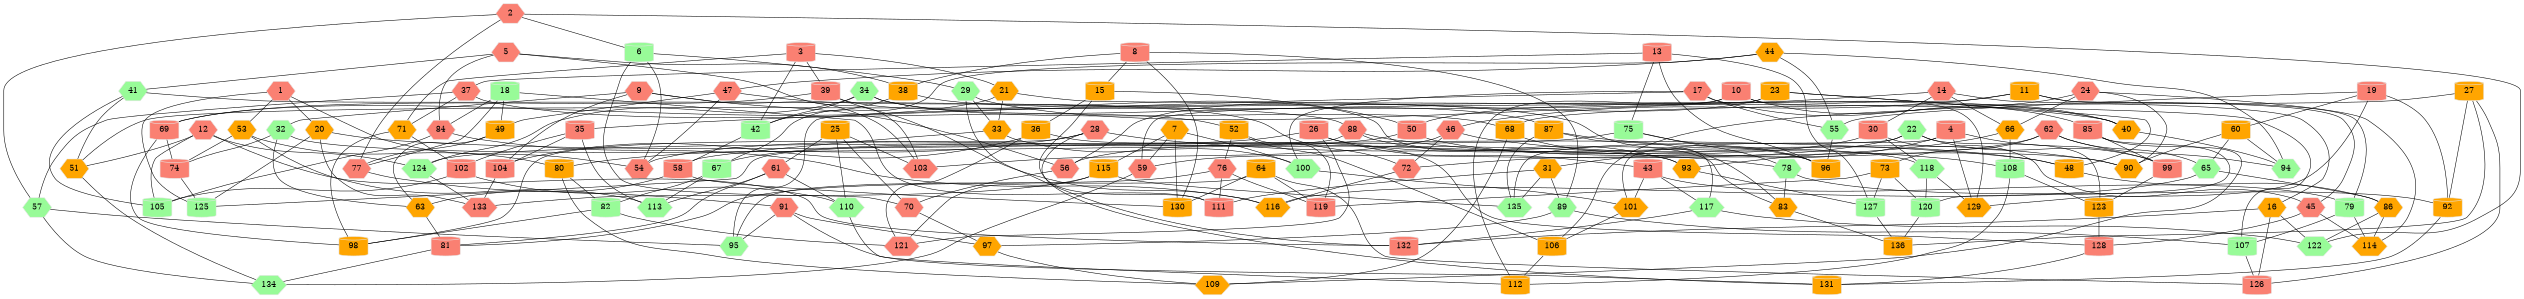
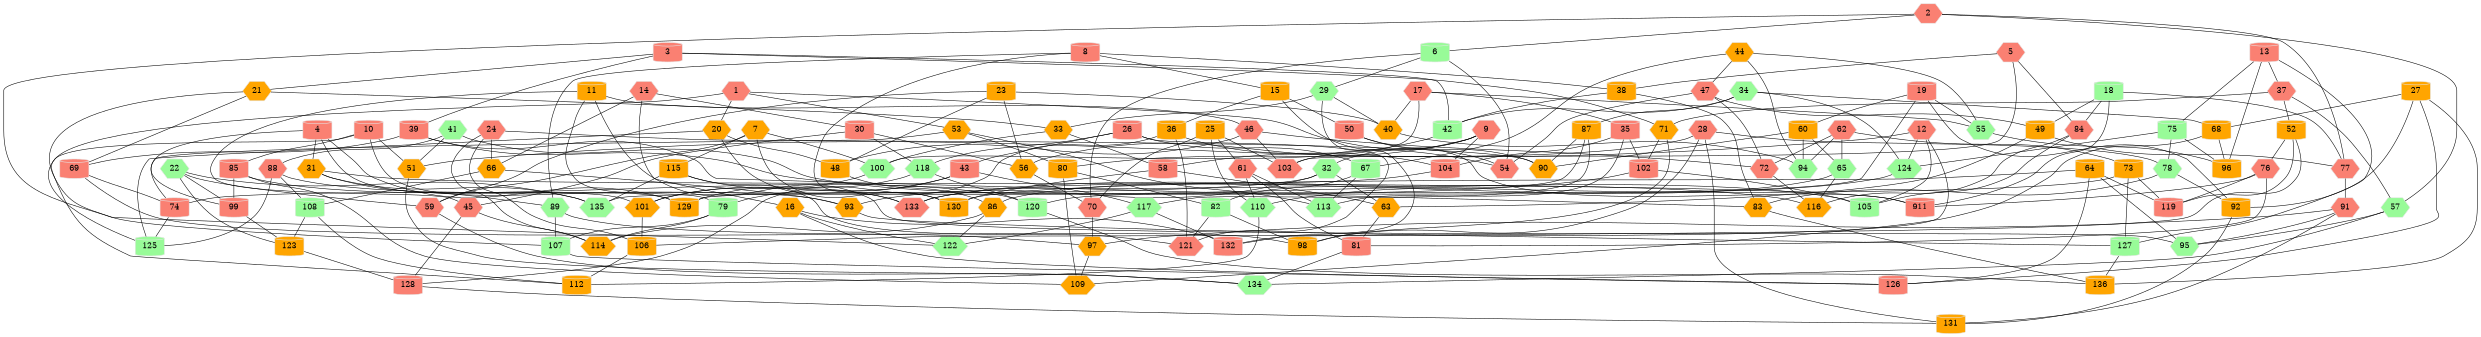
(320, 72) -> none
(1677, 104) -> none
(1065, 169) -> (1024, 169)
(1219, 207) -> (1920, 207)
(1974, 207) -> (684, 207)
